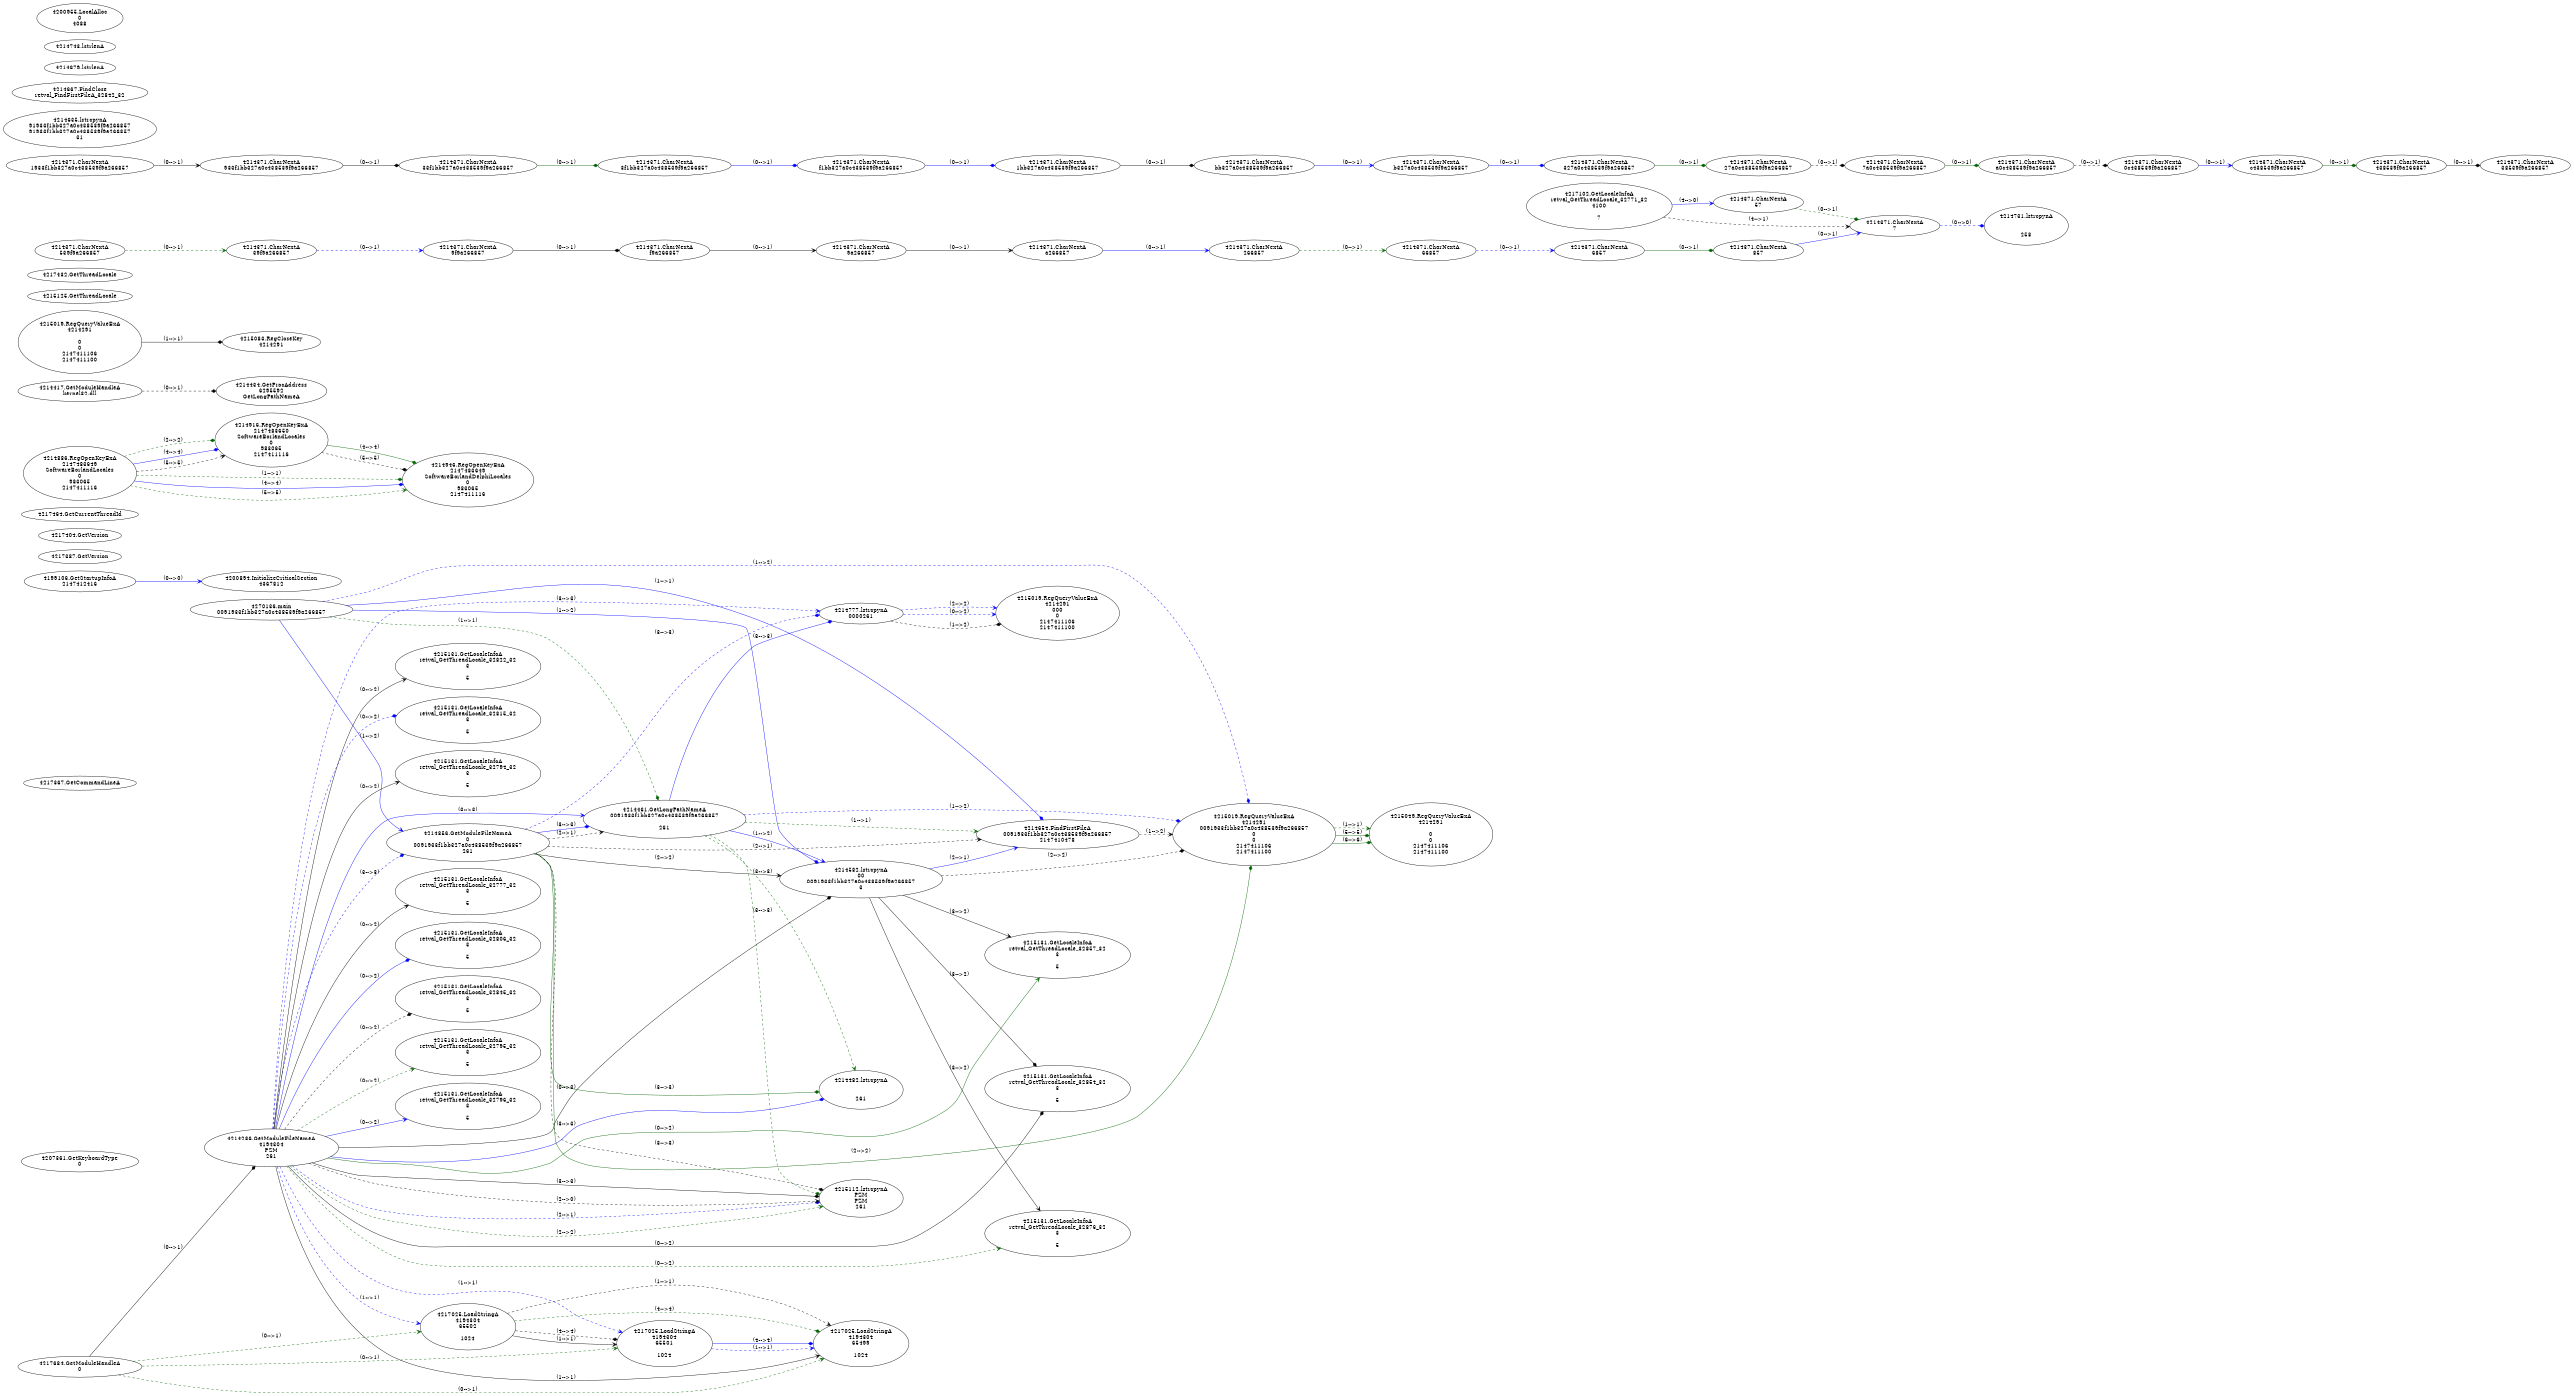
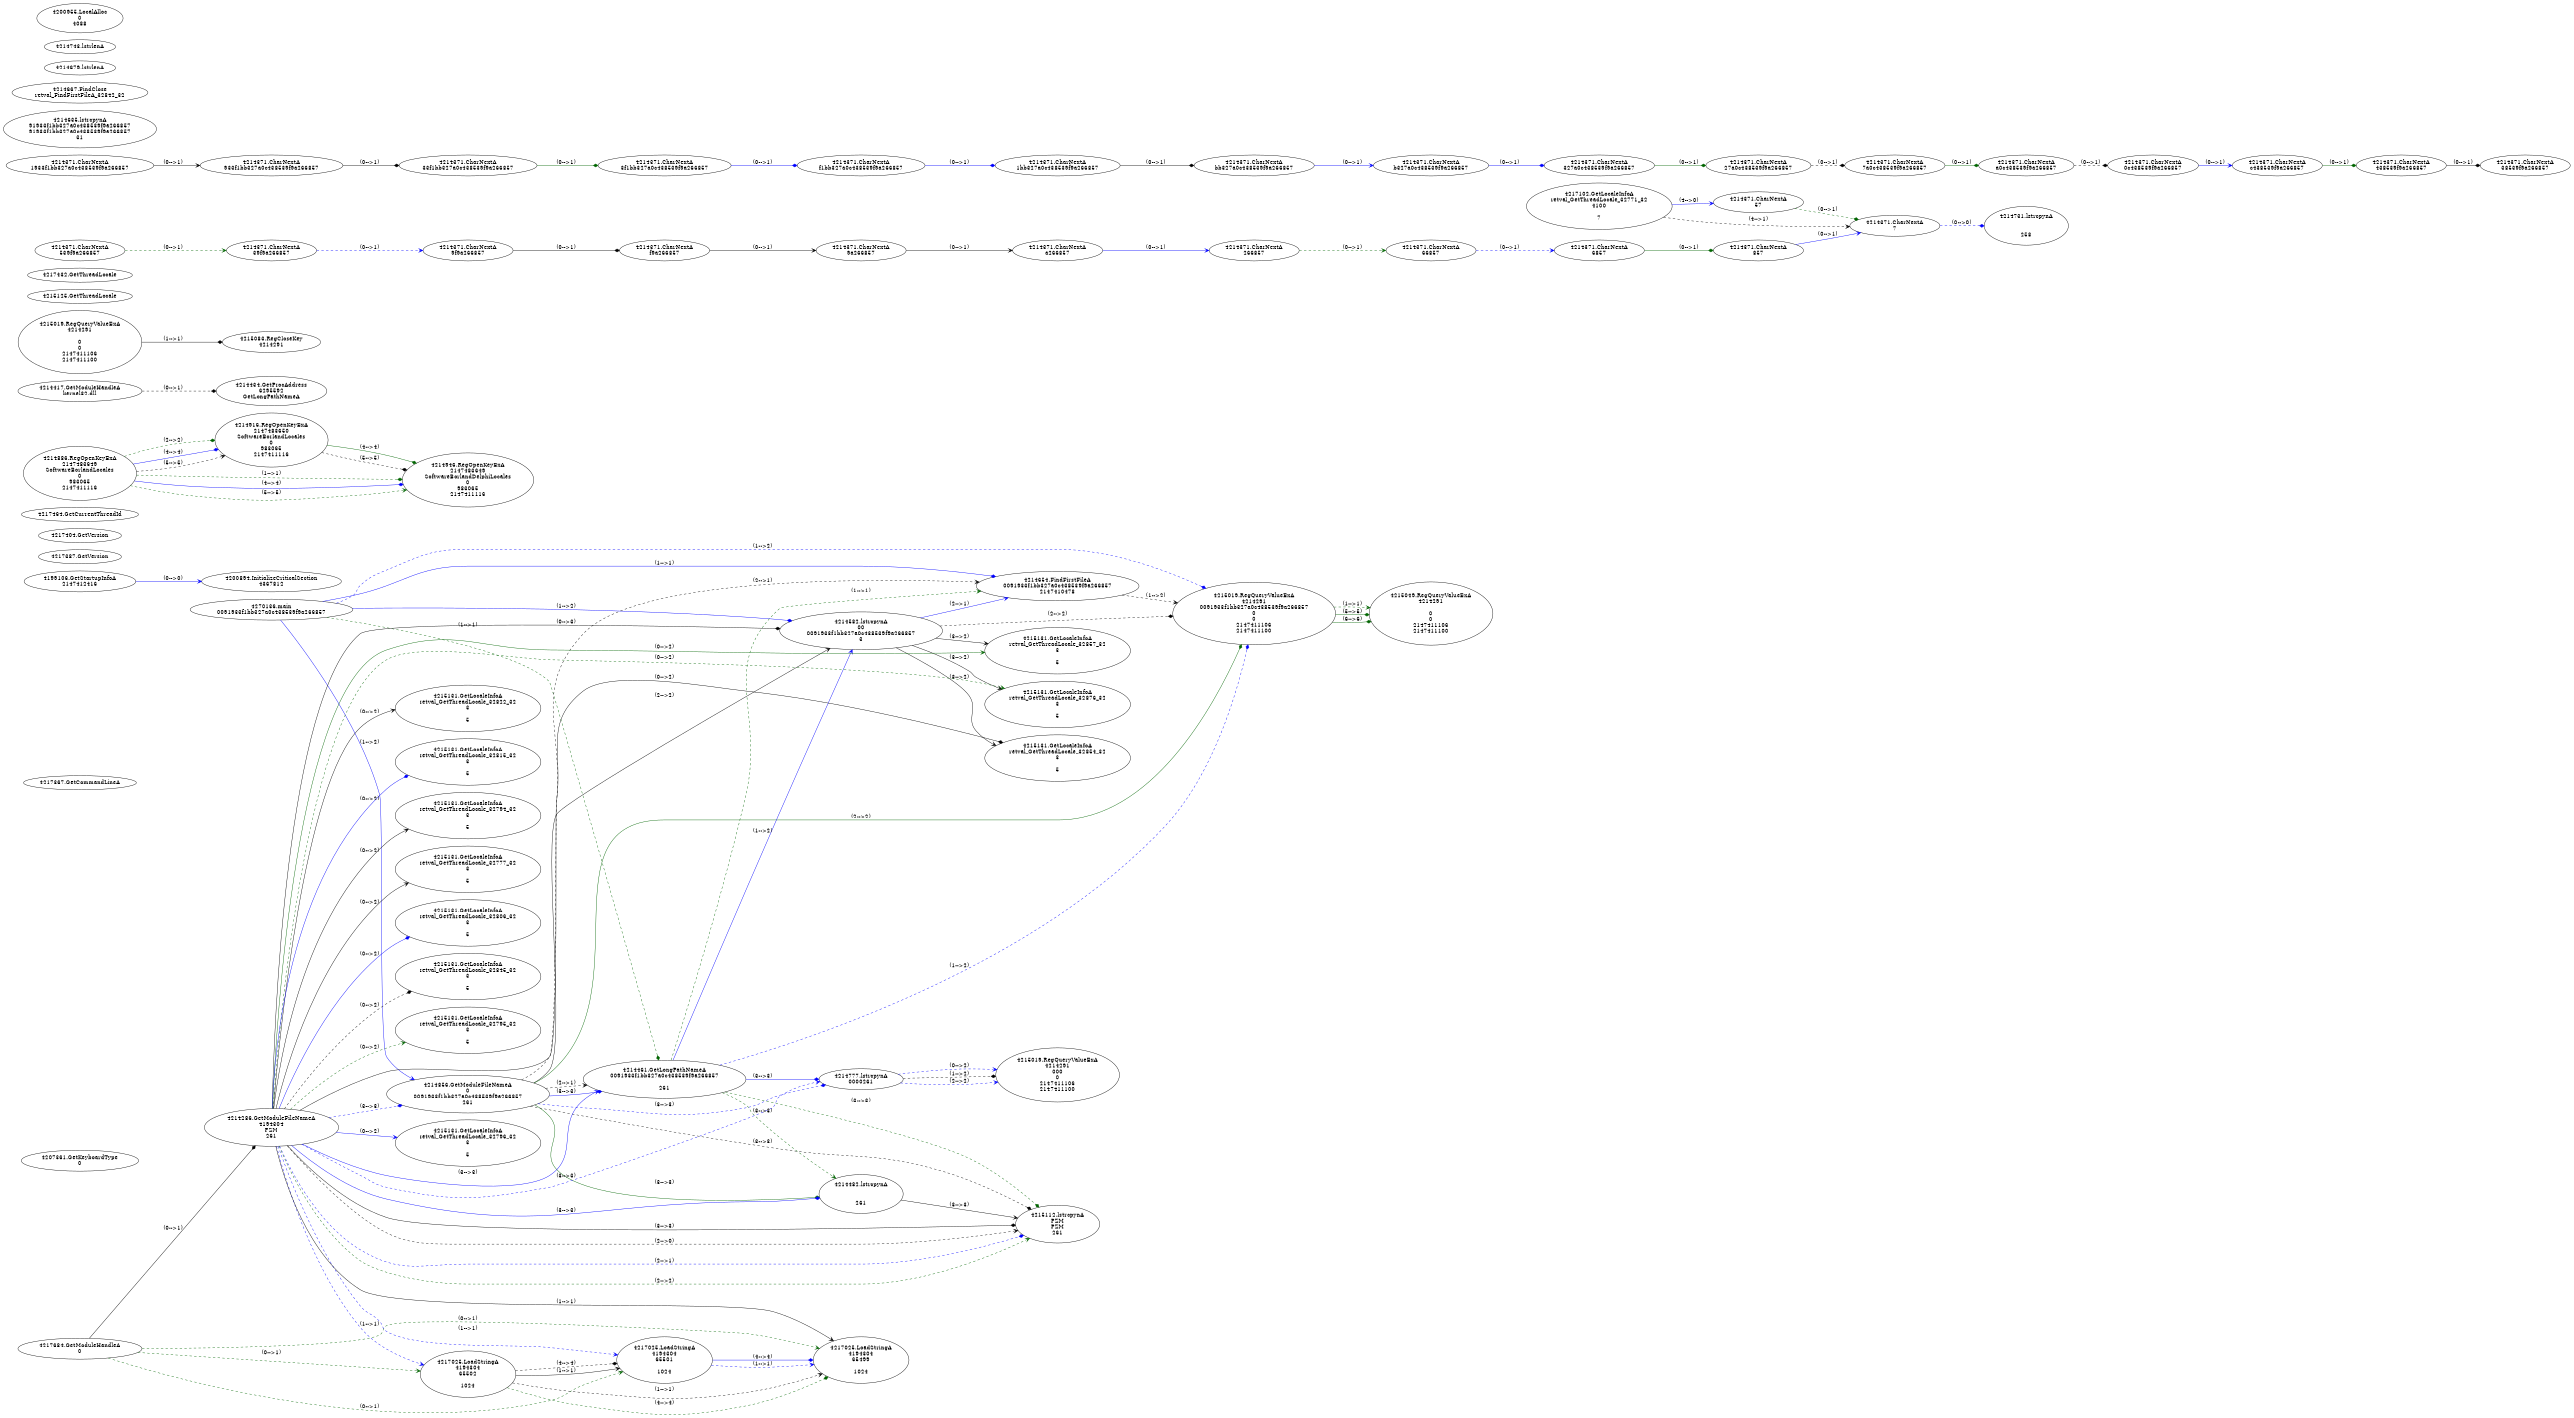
(299, 907) -> (303, 928)
(956, 980) -> (958, 685)
none -> (957, 1209)
